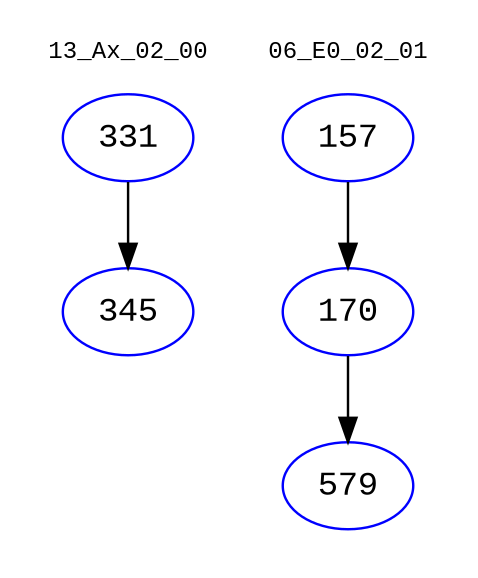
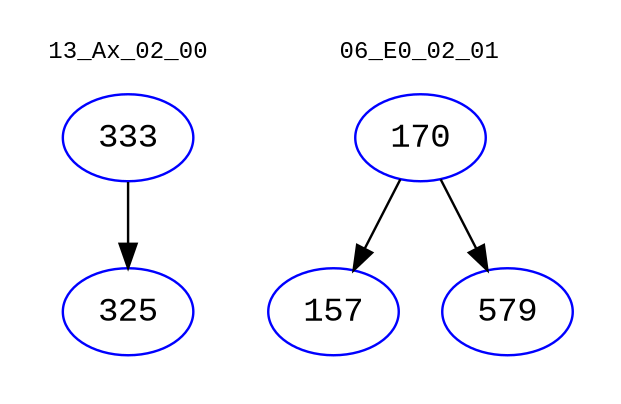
(128, 138) -> (128, 138)
(348, 213) -> (383, 214)
(128, 312) -> (128, 312)
